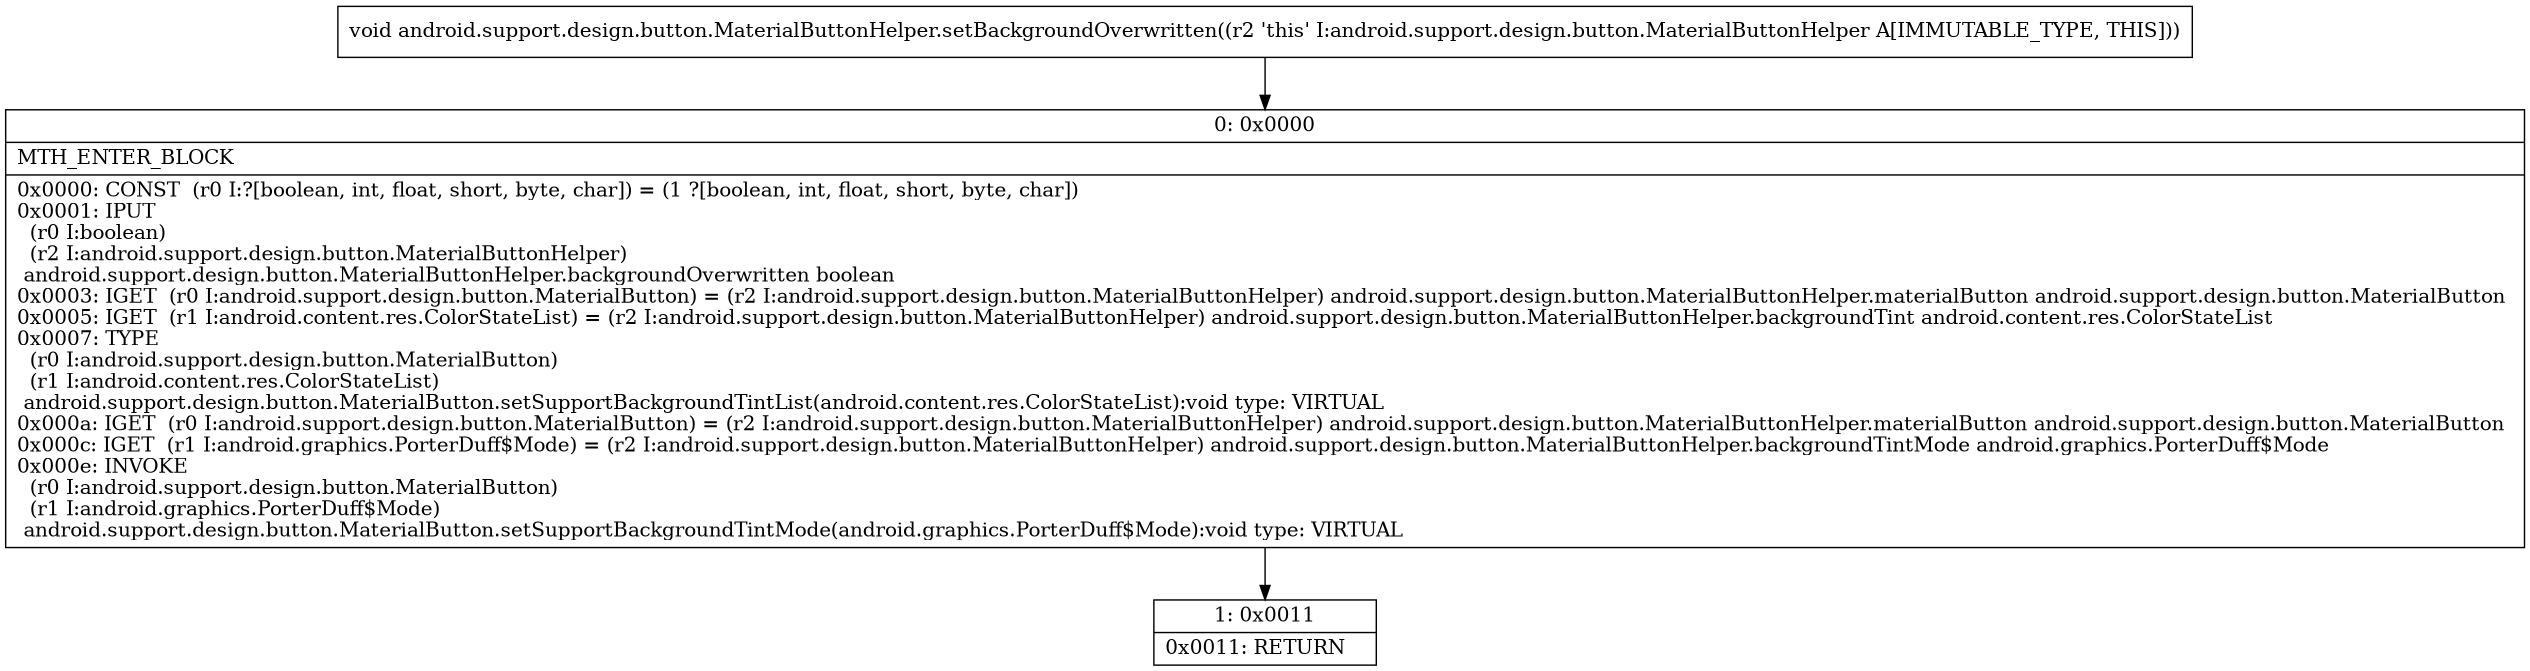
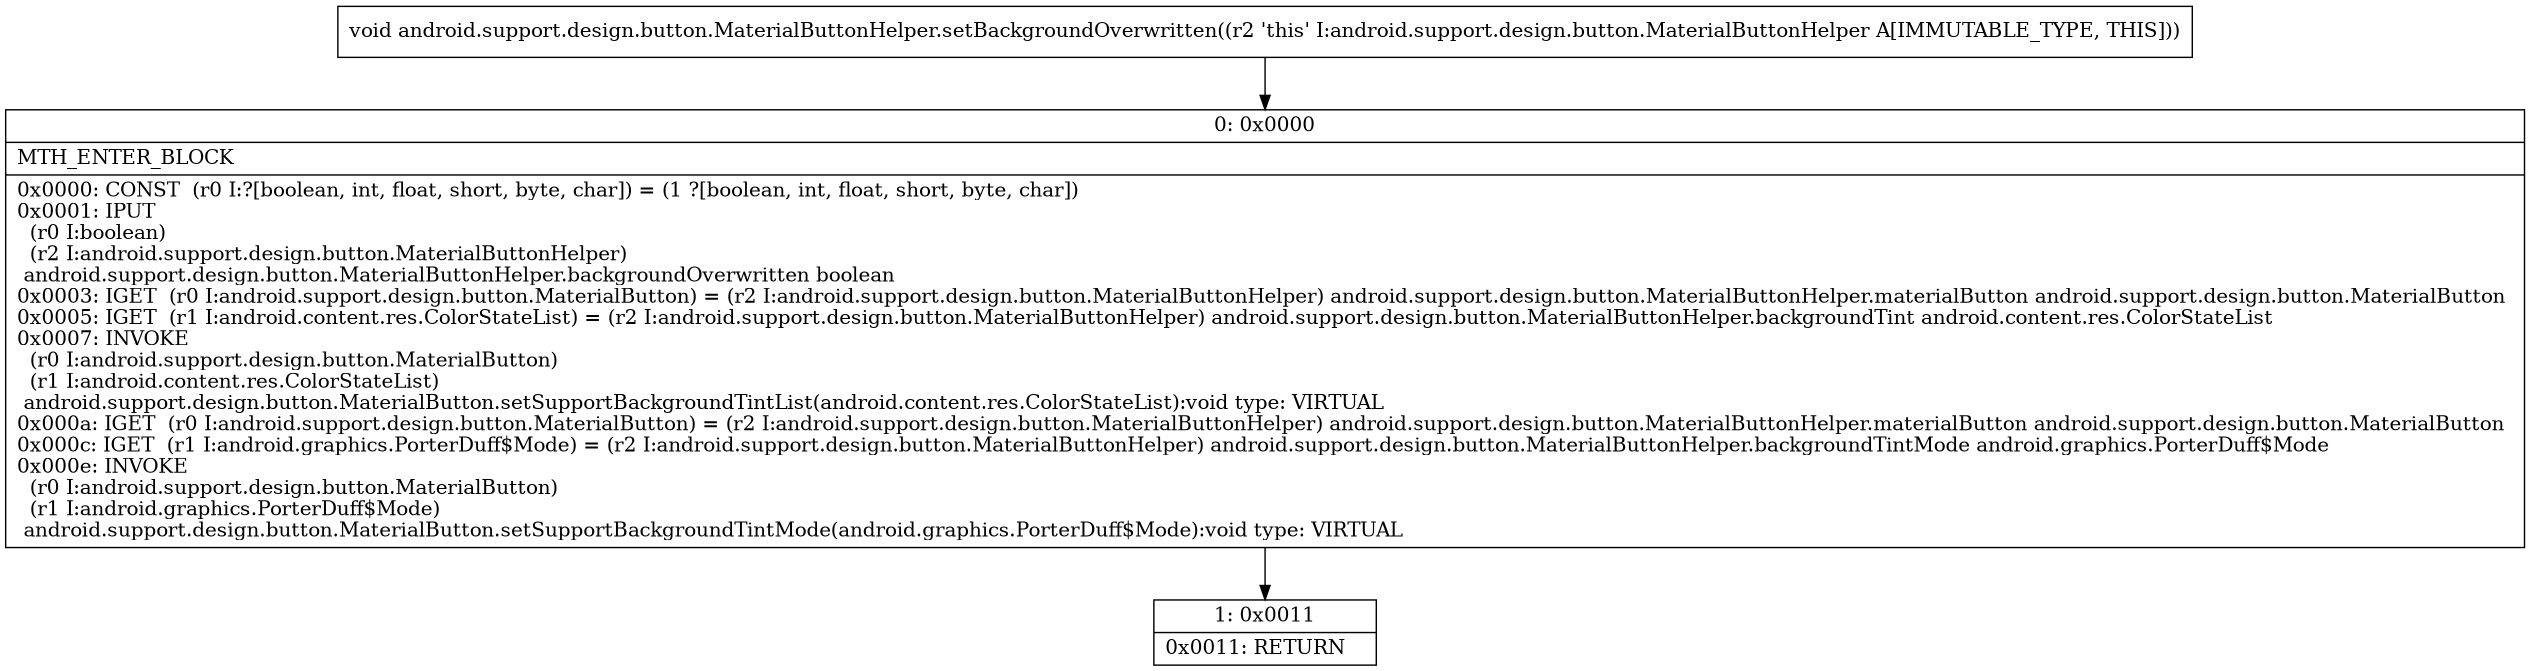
(95, 339) -> (110, 339)
